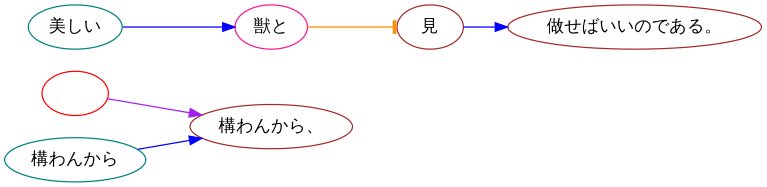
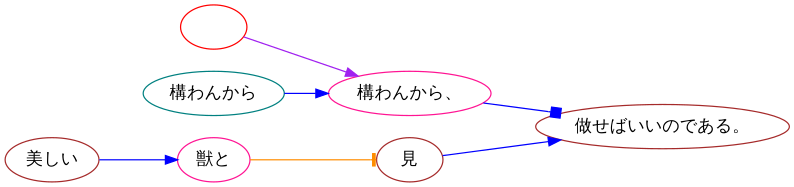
(75, 27) -> (52, 160)
none -> (516, 107)
(271, 127) -> (410, 93)
